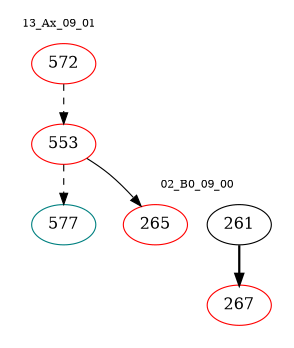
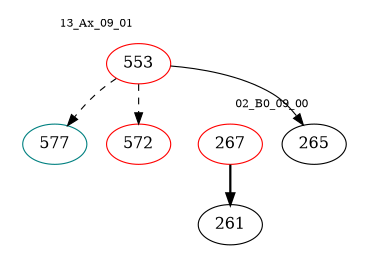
(64, 98) -> (139, 98)
(155, 225) -> (314, 144)
(239, 259) -> (230, 179)
